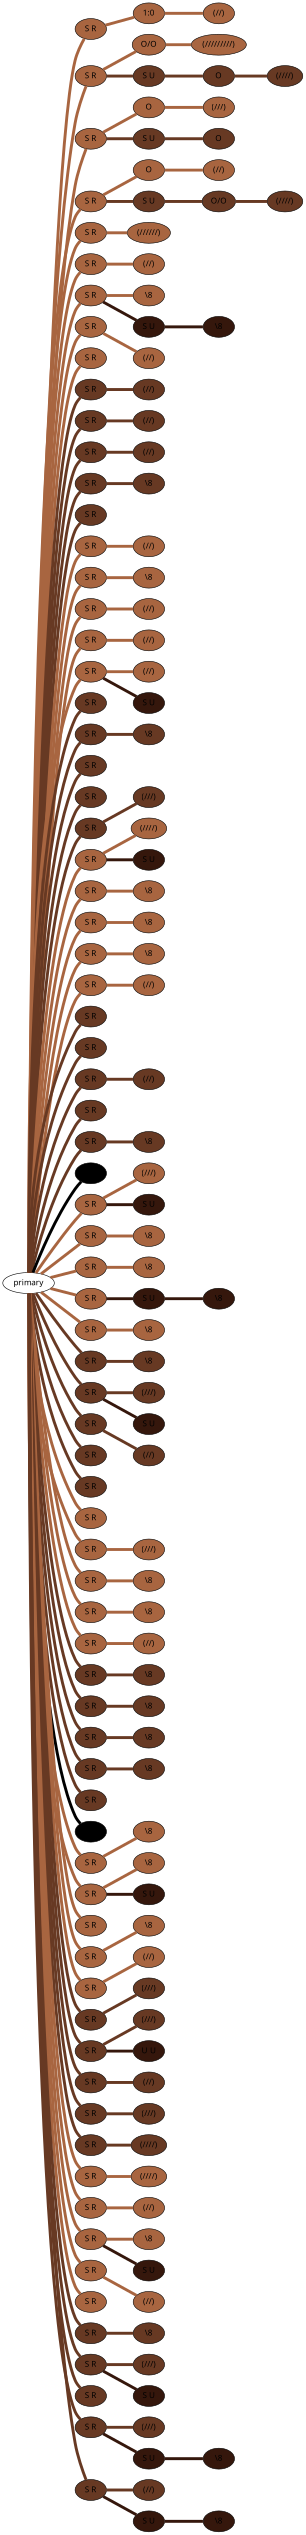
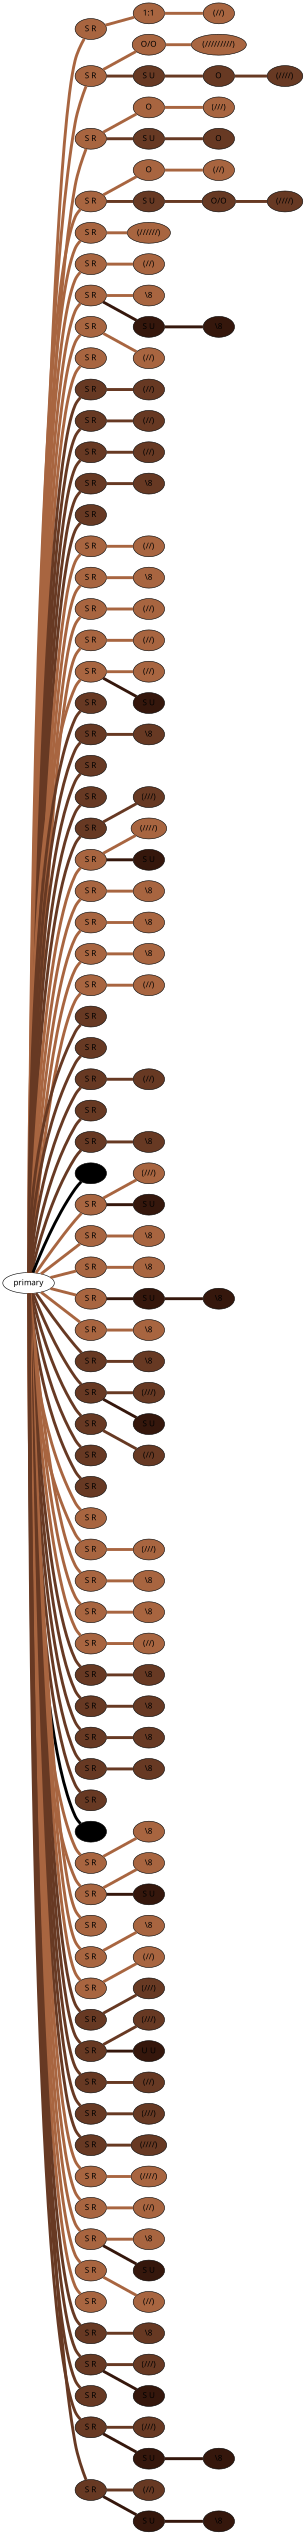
(149, 13) -> (149, 13)
